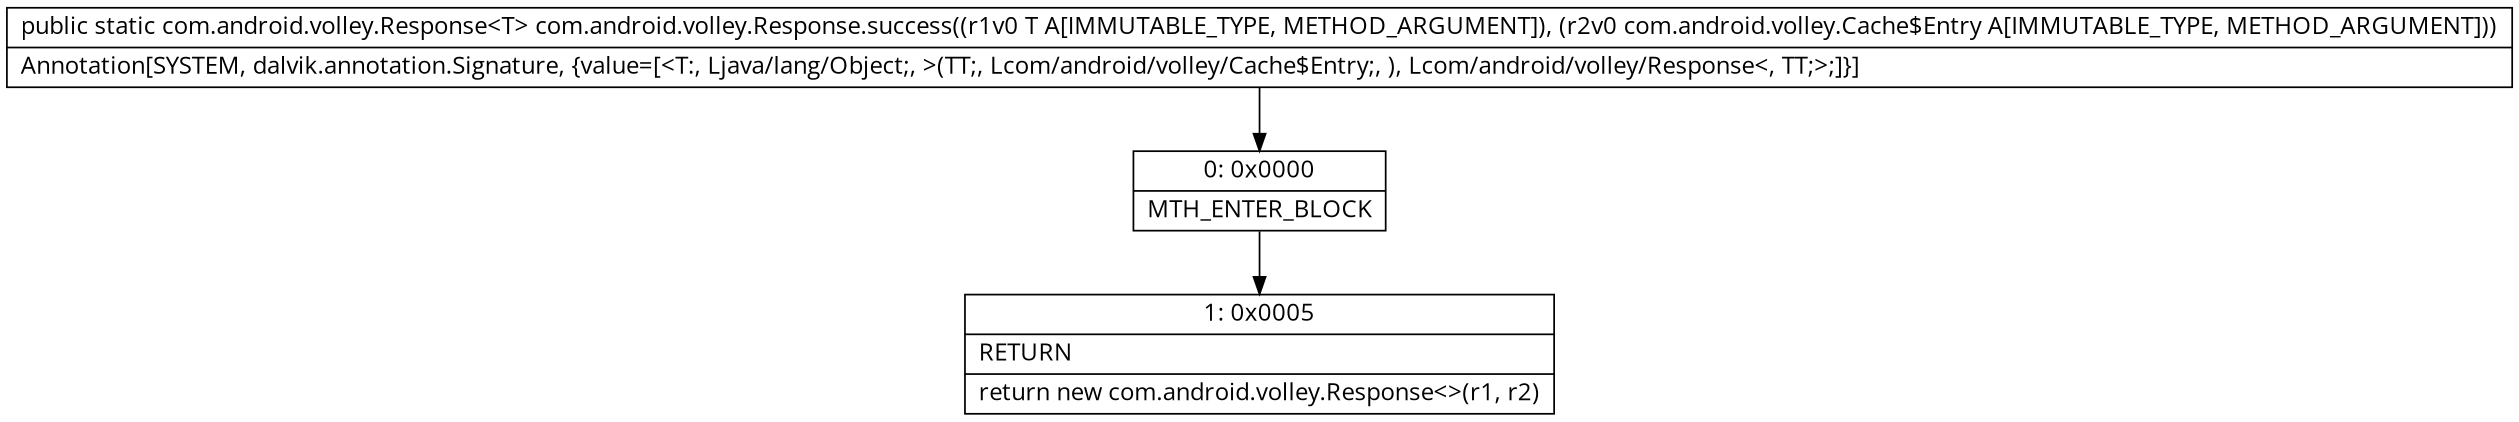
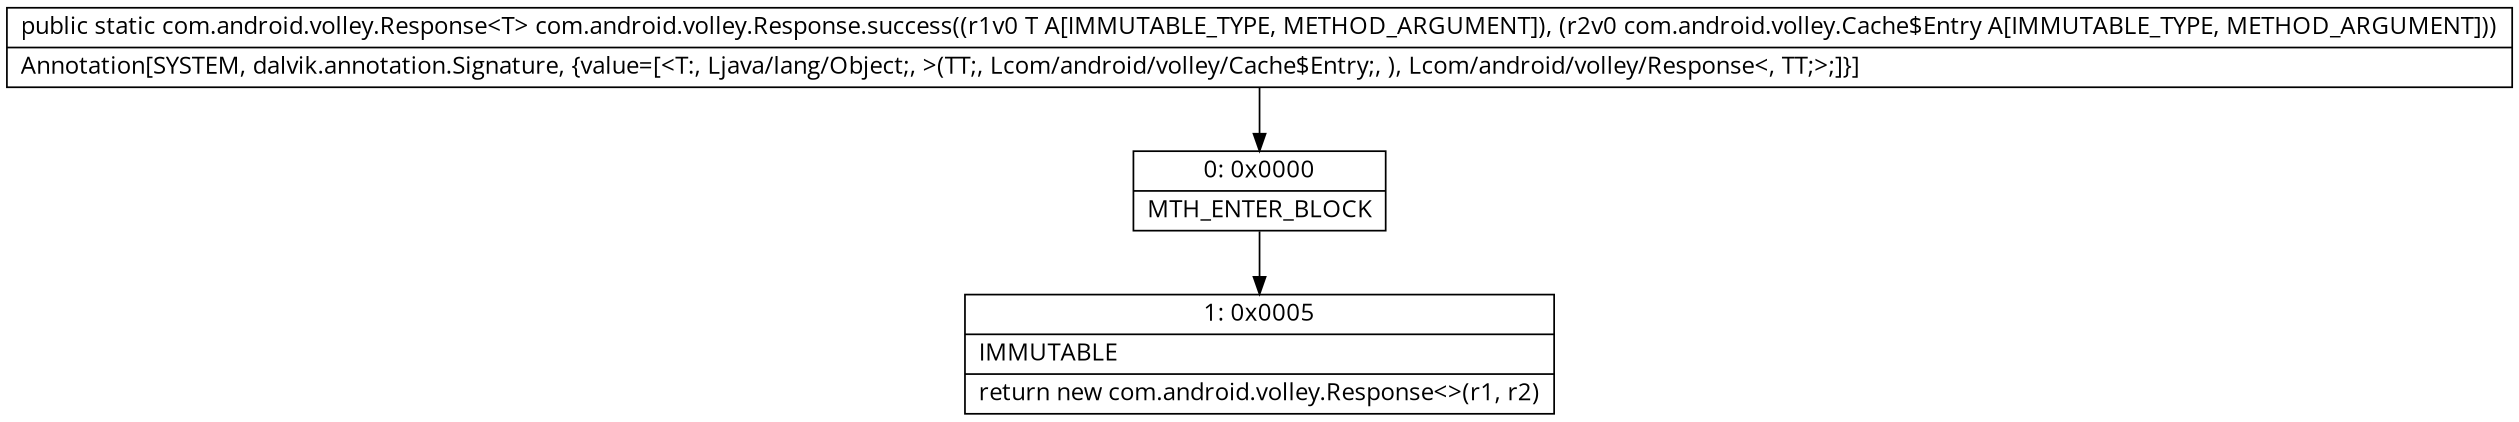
(1026, 353) -> (1049, 353)
